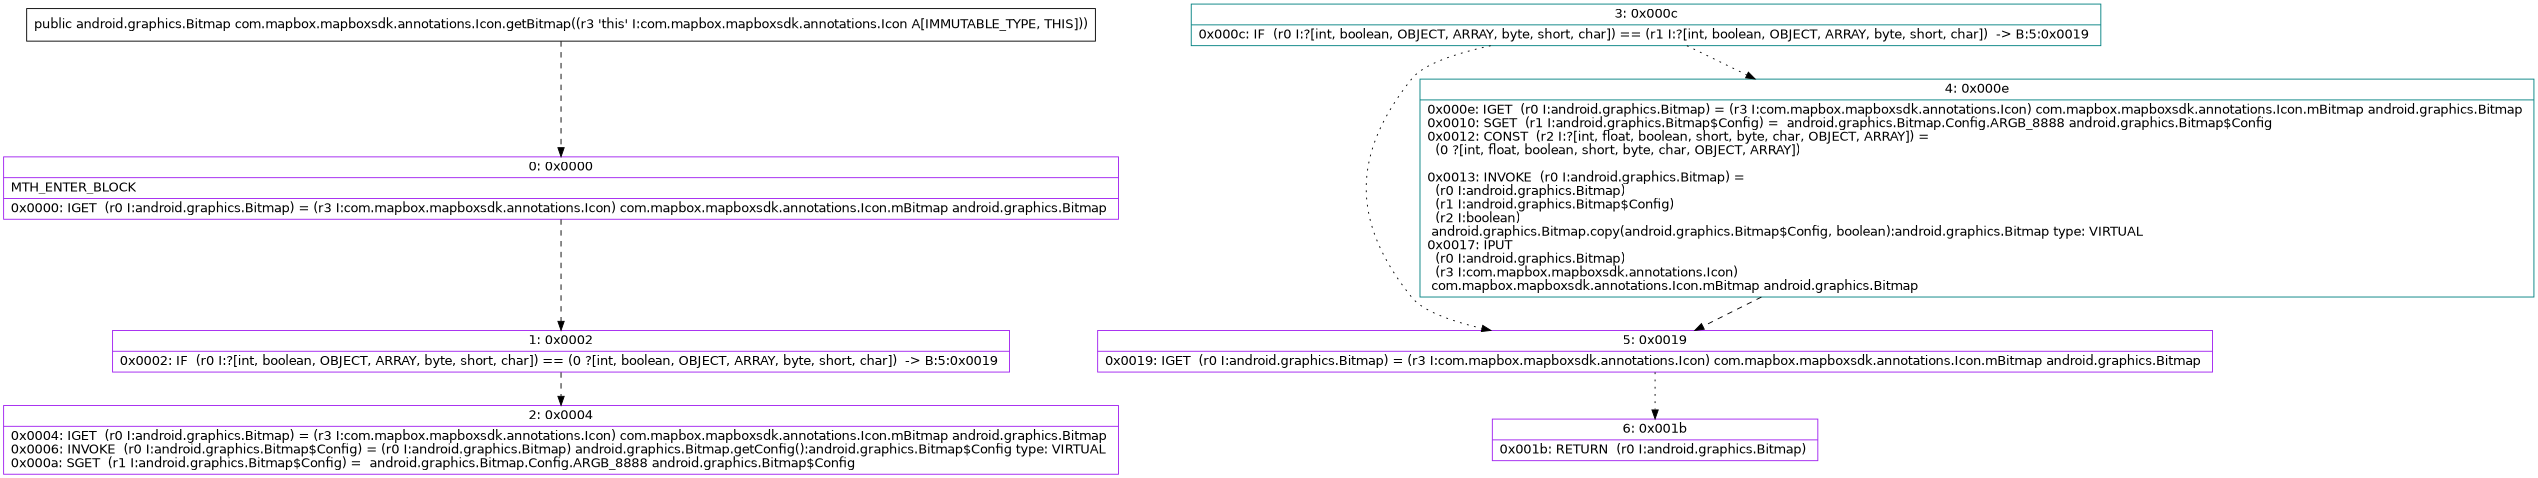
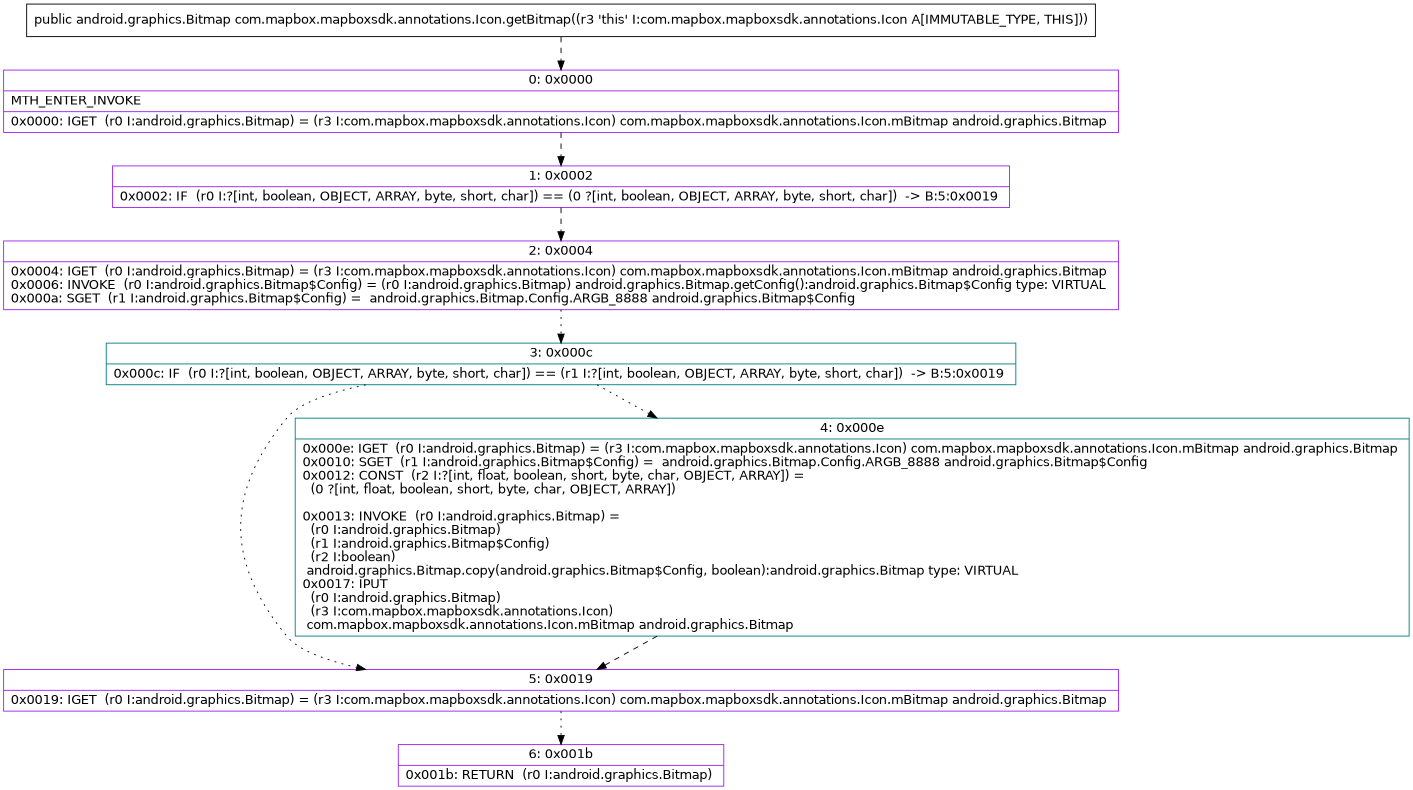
(74, 188) -> (76, 101)
none -> (561, 322)
